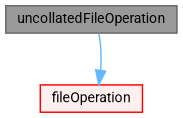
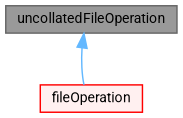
(101, 52) -> (82, 66)
